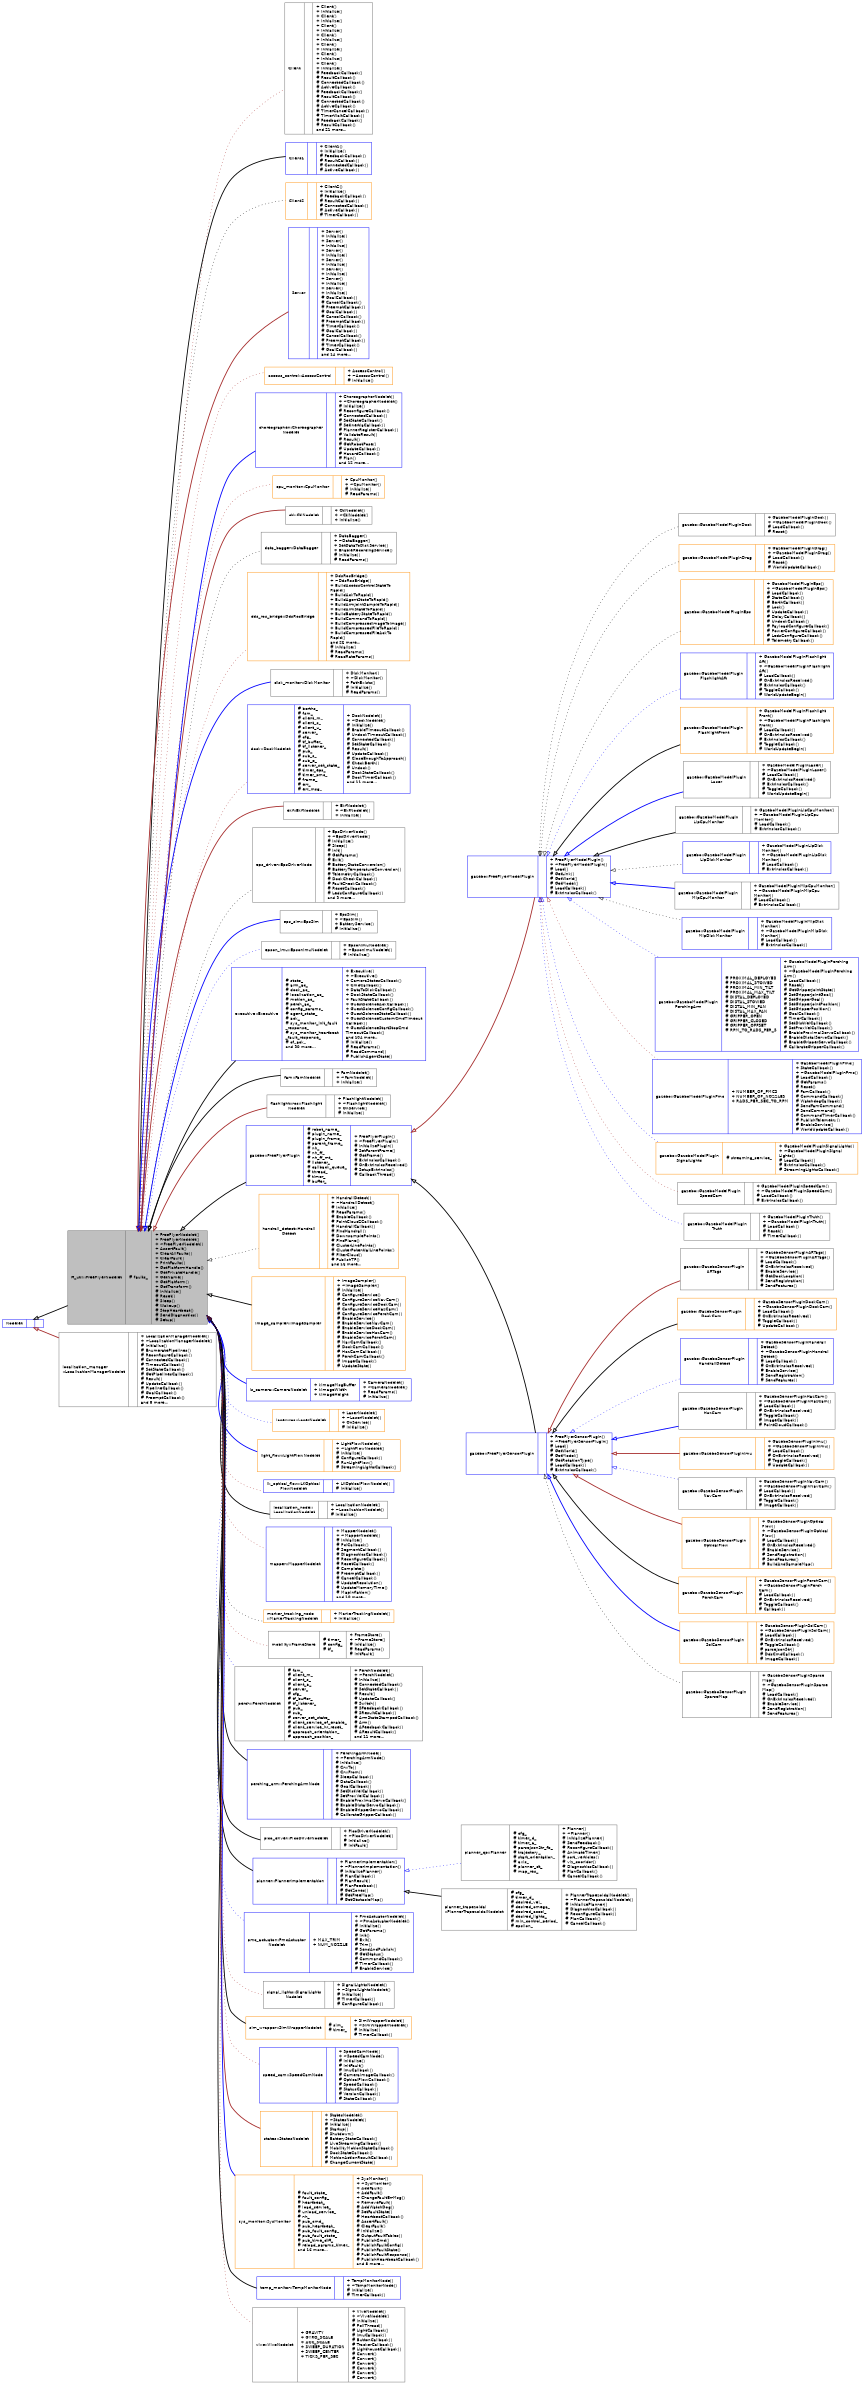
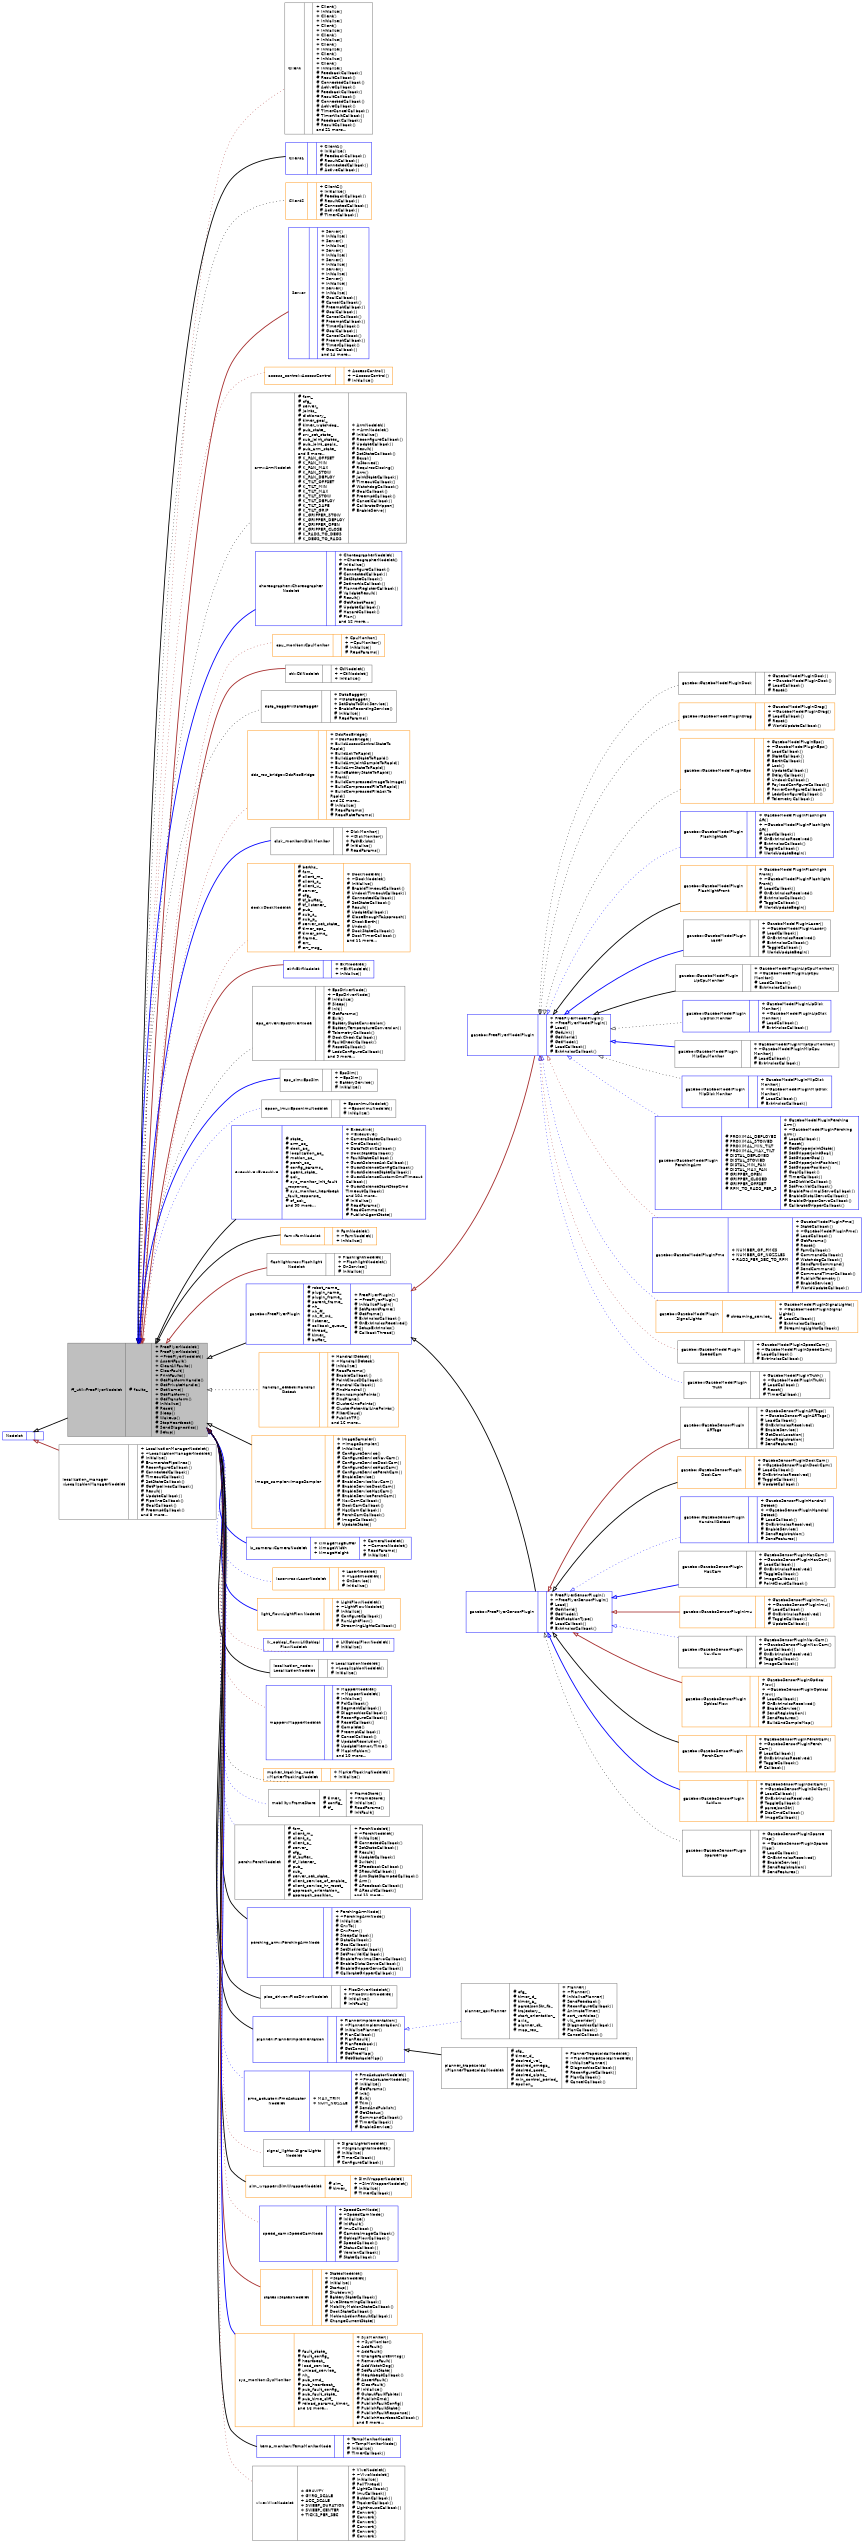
none -> (329, 468)
(359, 619) -> (340, 777)
(329, 749) -> (329, 908)
(329, 811) -> (329, 969)
(329, 1078) -> (329, 1236)
(222, 1494) -> (221, 1629)
(529, 1916) -> (529, 2075)
